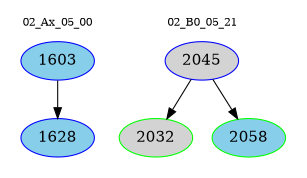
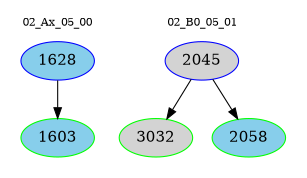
(202, 23) -> (202, 23)
(58, 61) -> (58, 138)
(58, 94) -> (58, 94)
(156, 138) -> (156, 138)
